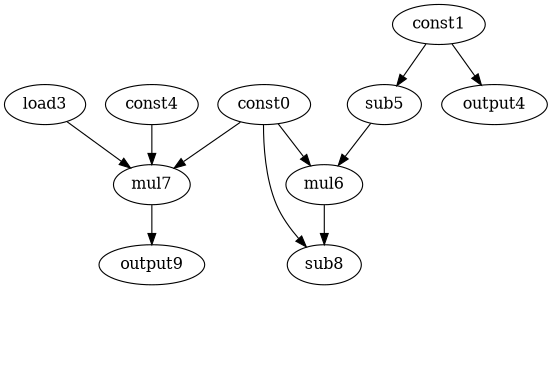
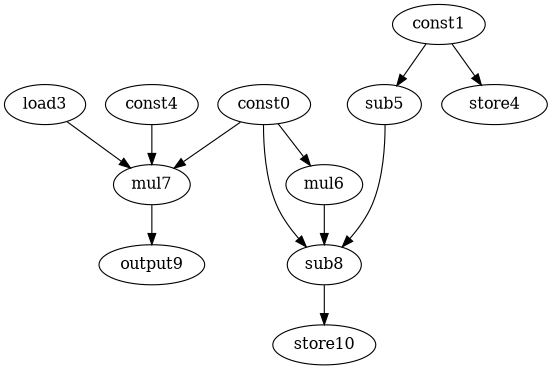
(495, 105) -> (495, 105)
(358, 140) -> (379, 185)
none -> (324, 345)
